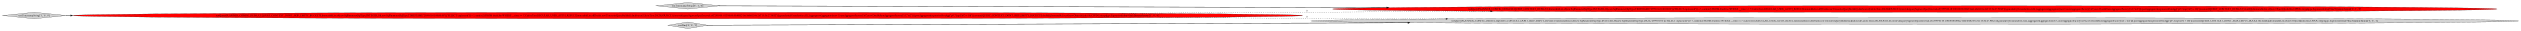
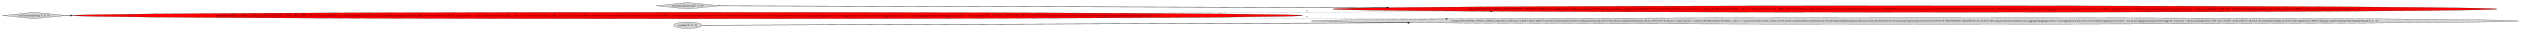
(688, 25) -> (688, 25)
